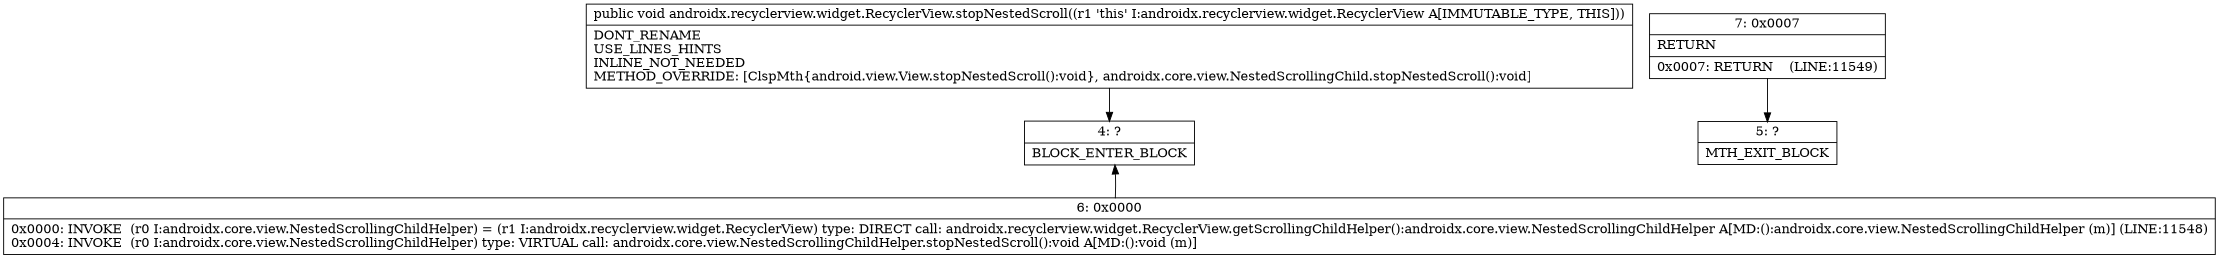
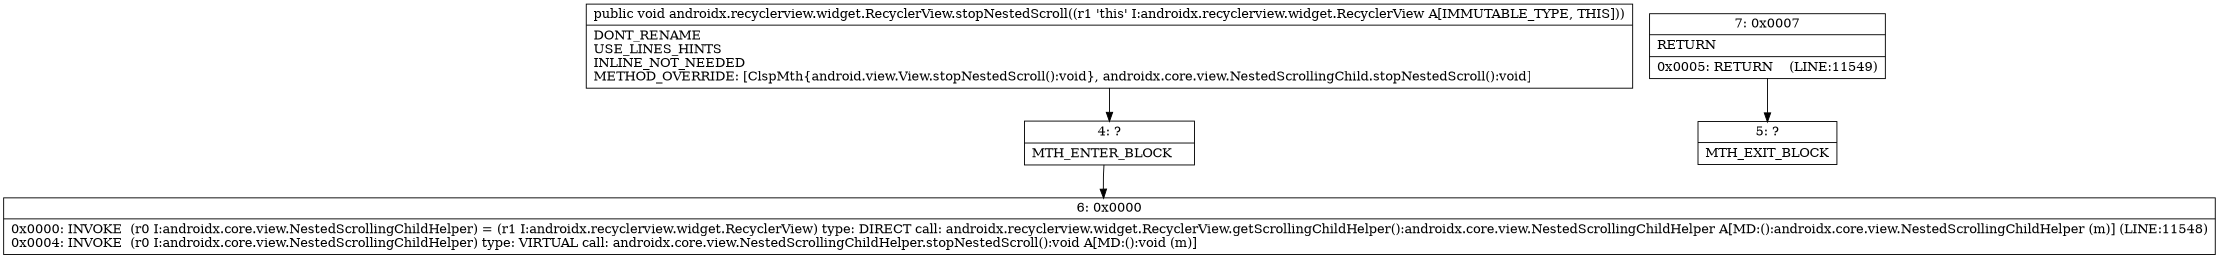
(1767, 67) -> (1767, 67)
(1109, 154) -> (1102, 154)
(1116, 186) -> (1103, 177)
